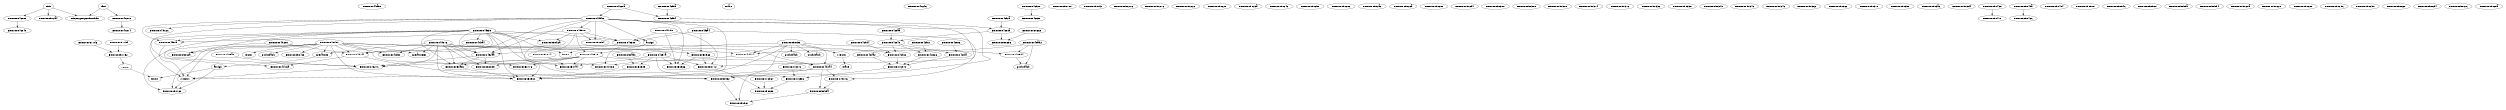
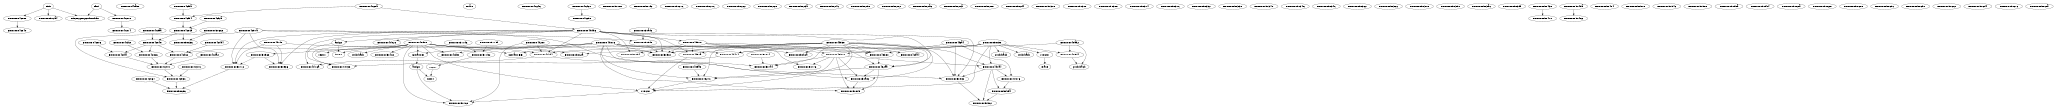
(701, 42) -> (955, 60)
(479, 71) -> (856, 84)
